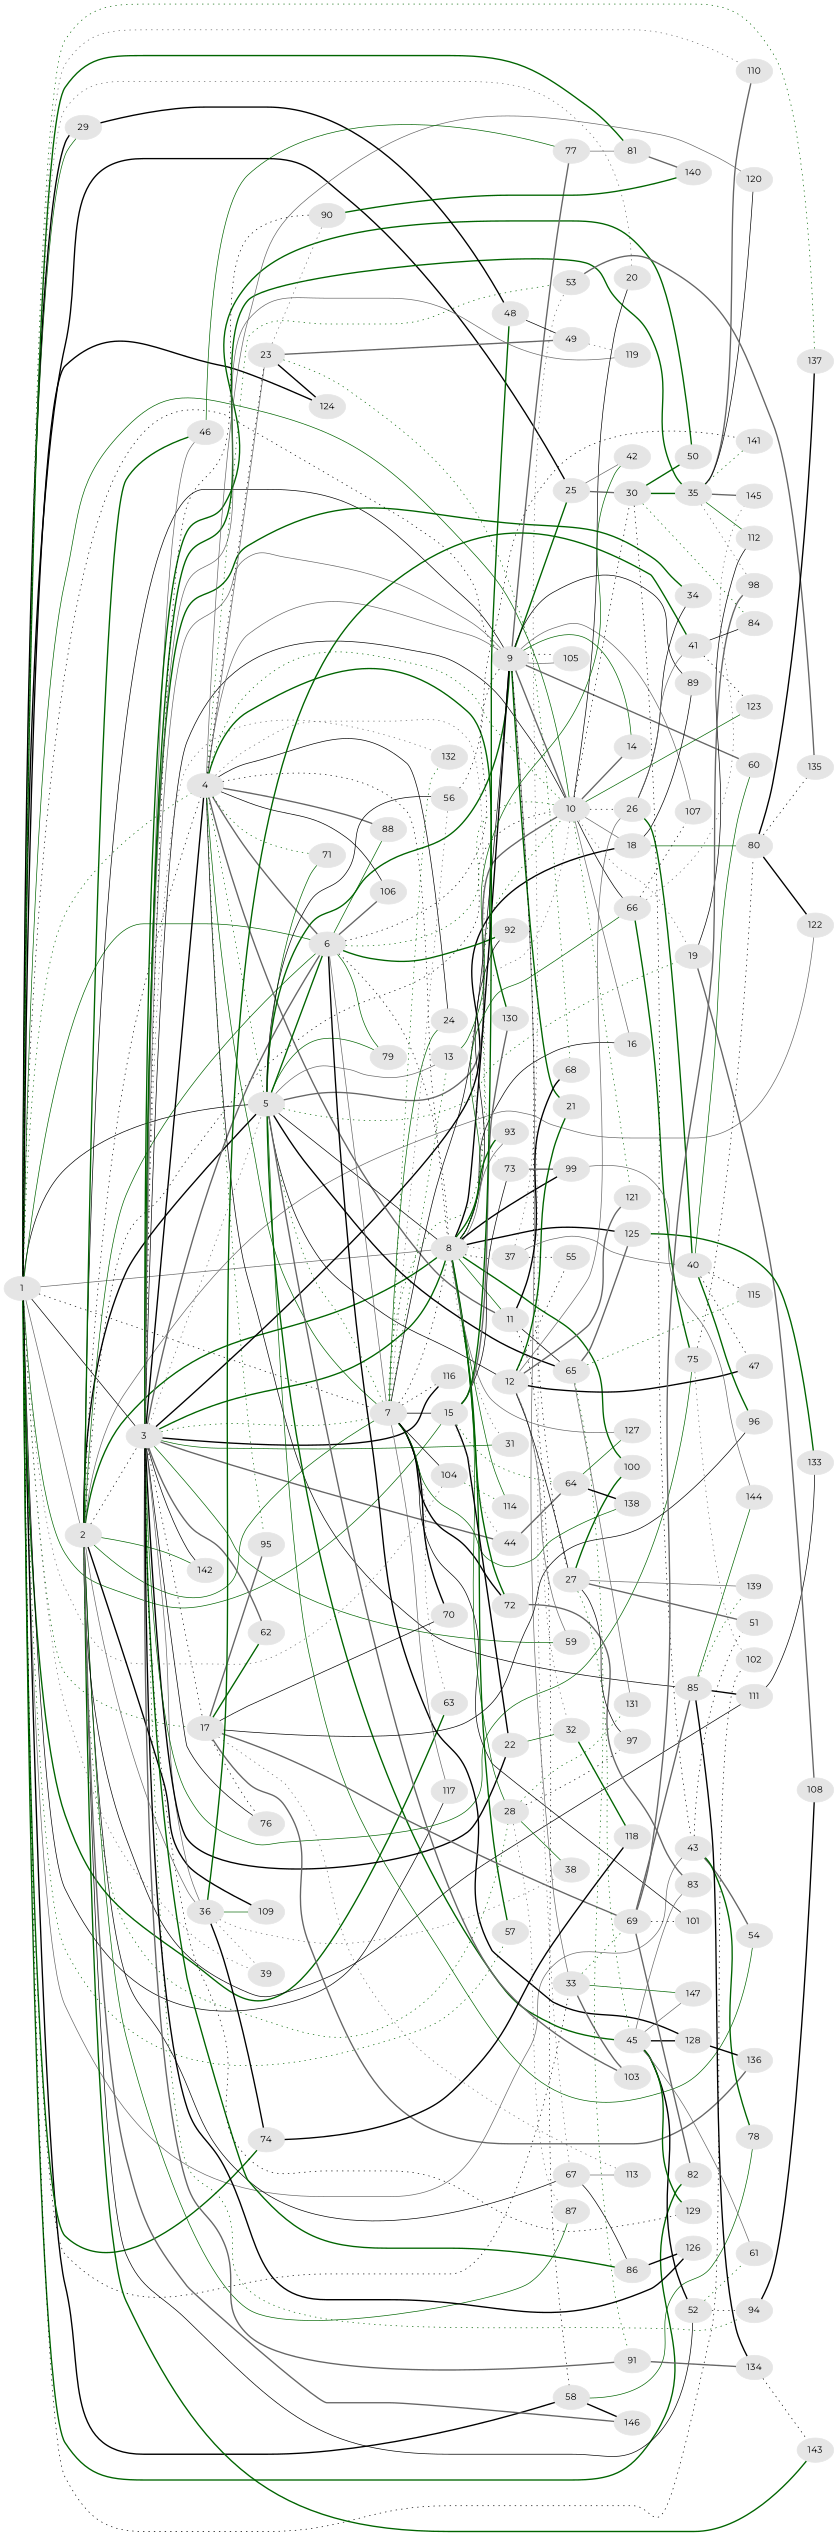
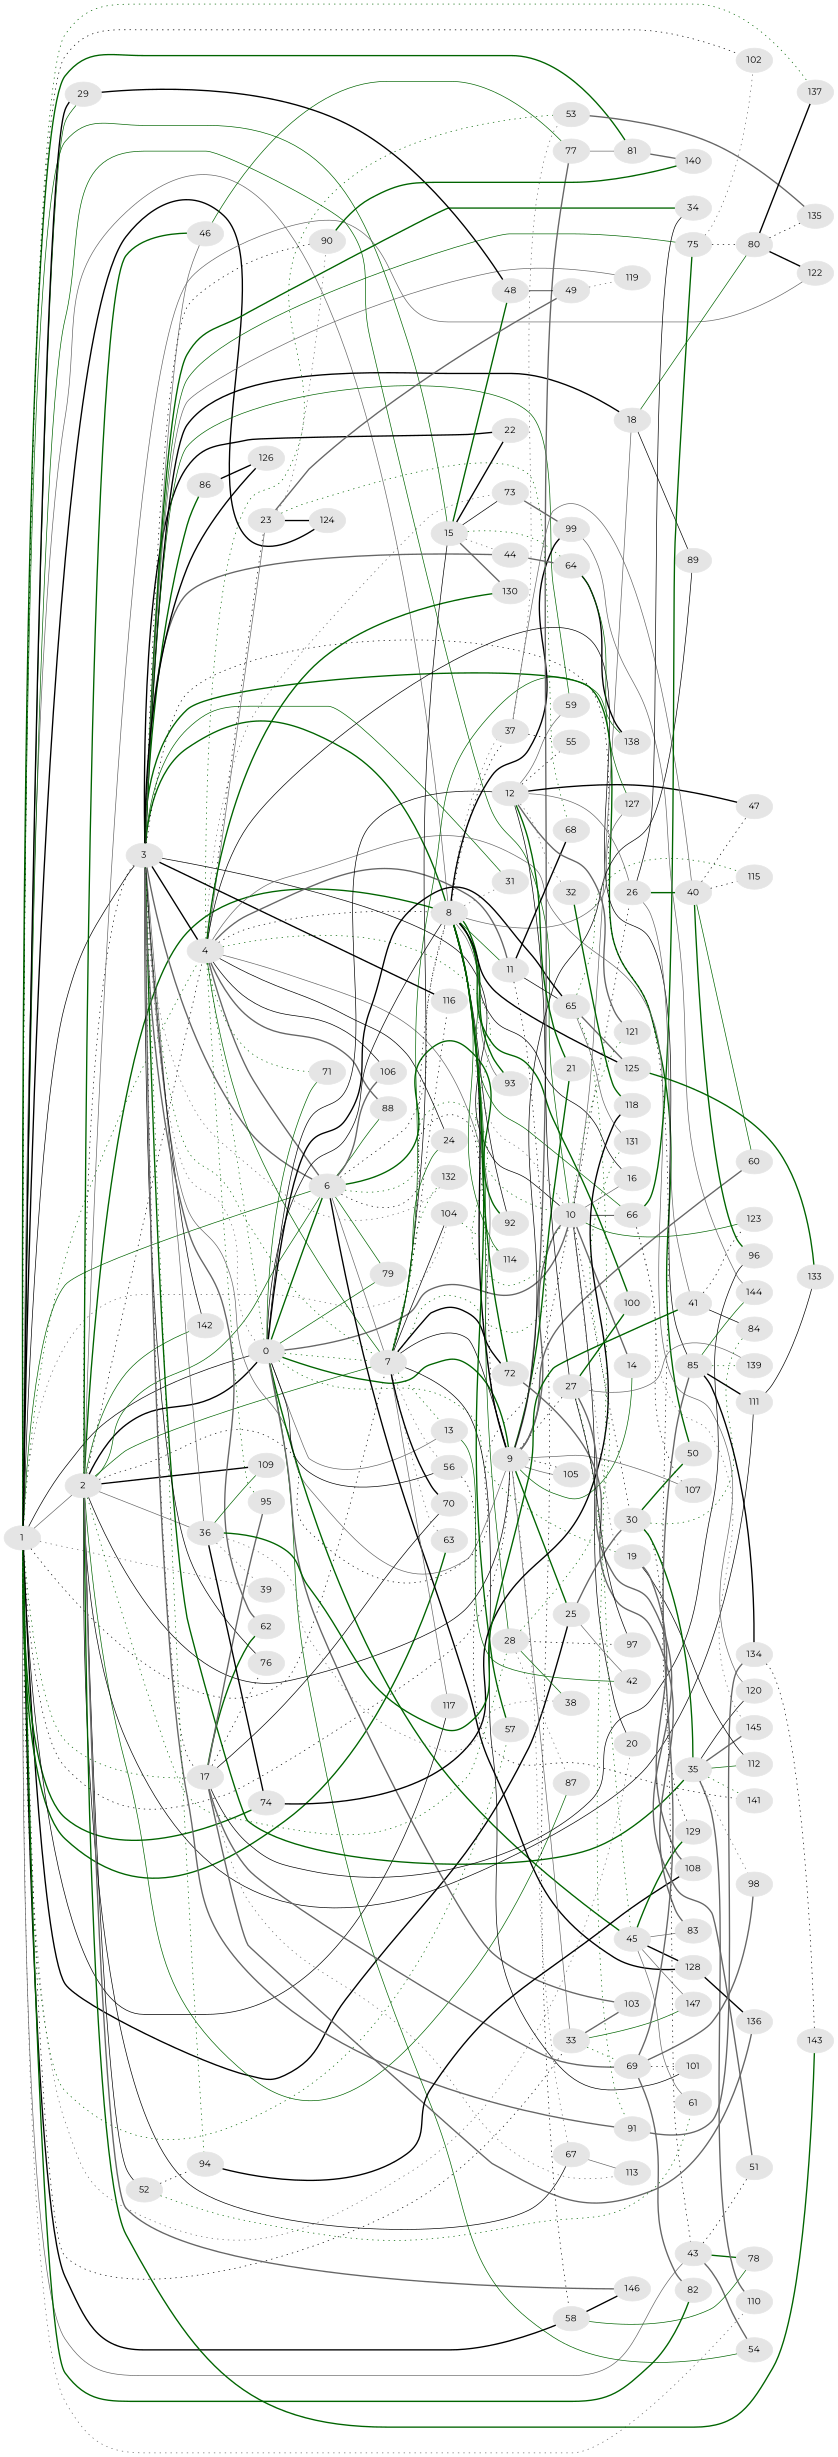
(266, 1104) -> (266, 1351)
(545, 1737) -> none
(669, 2161) -> none
(601, 2211) -> none
